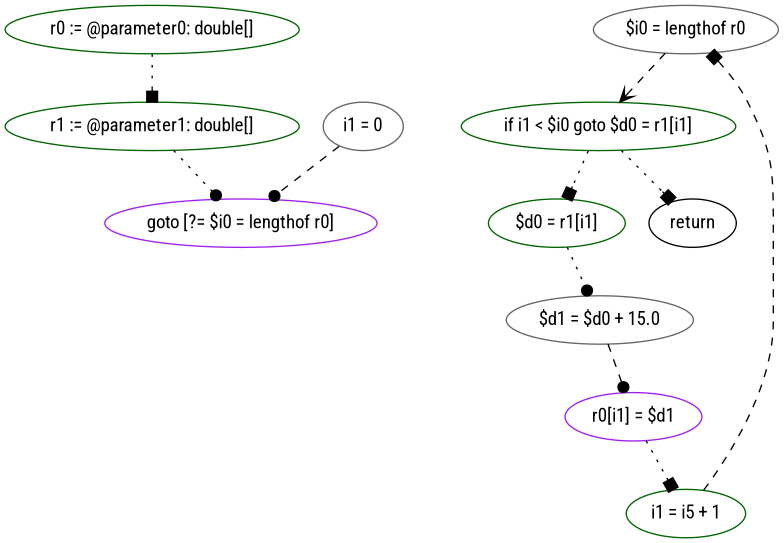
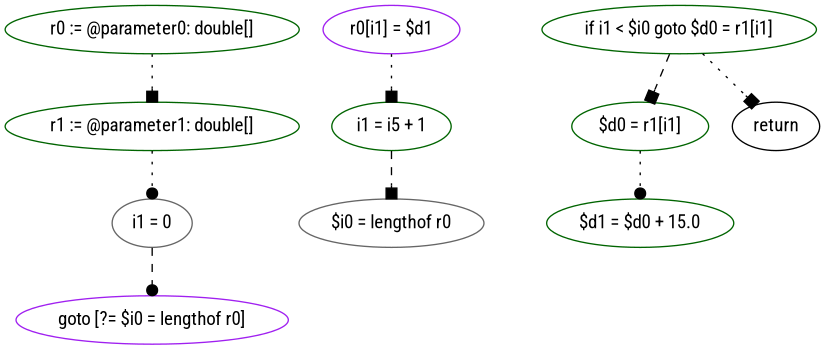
(647, 73) -> none
(580, 169) -> (662, 72)
(193, 171) -> (152, 170)
(600, 320) -> (640, 223)
(615, 363) -> none
